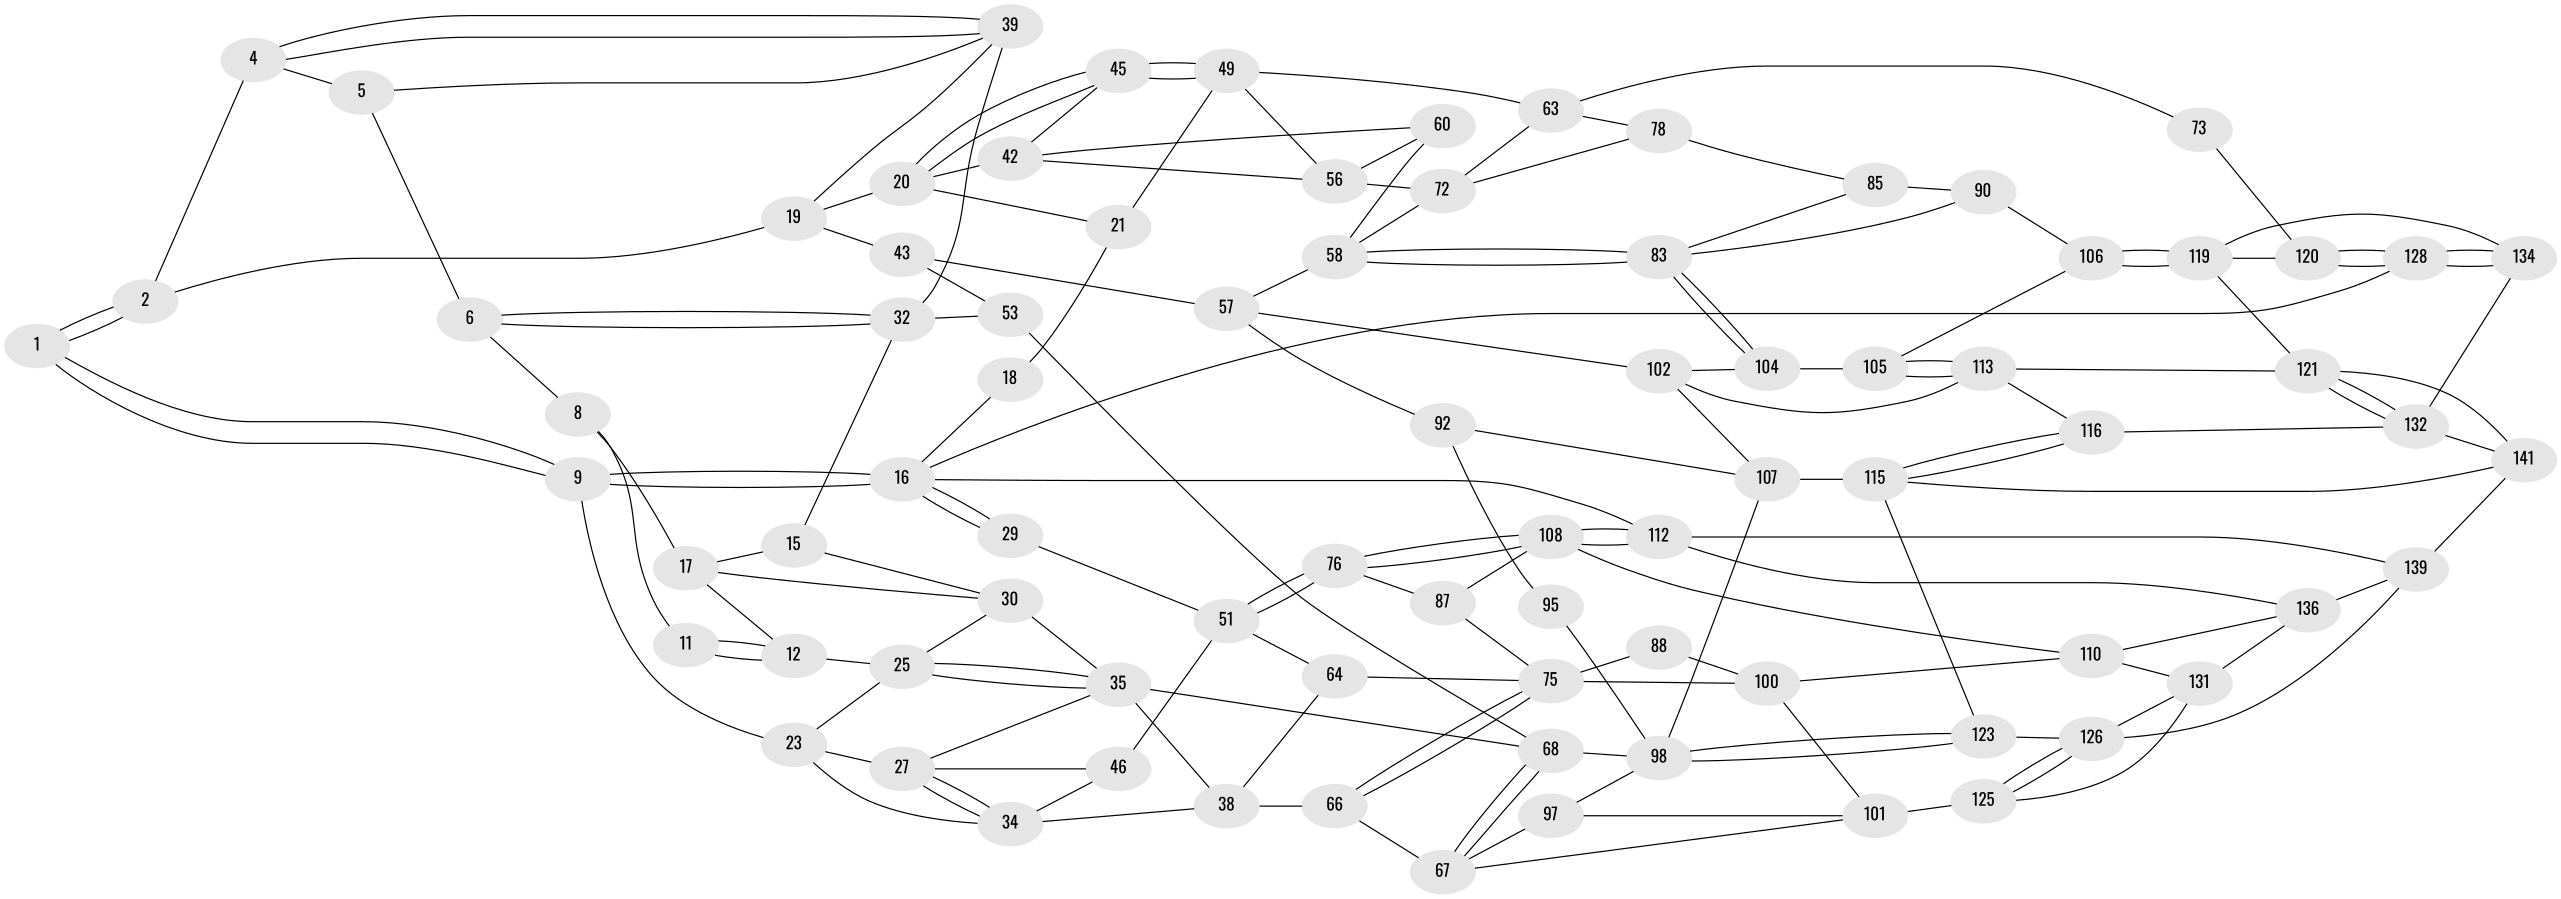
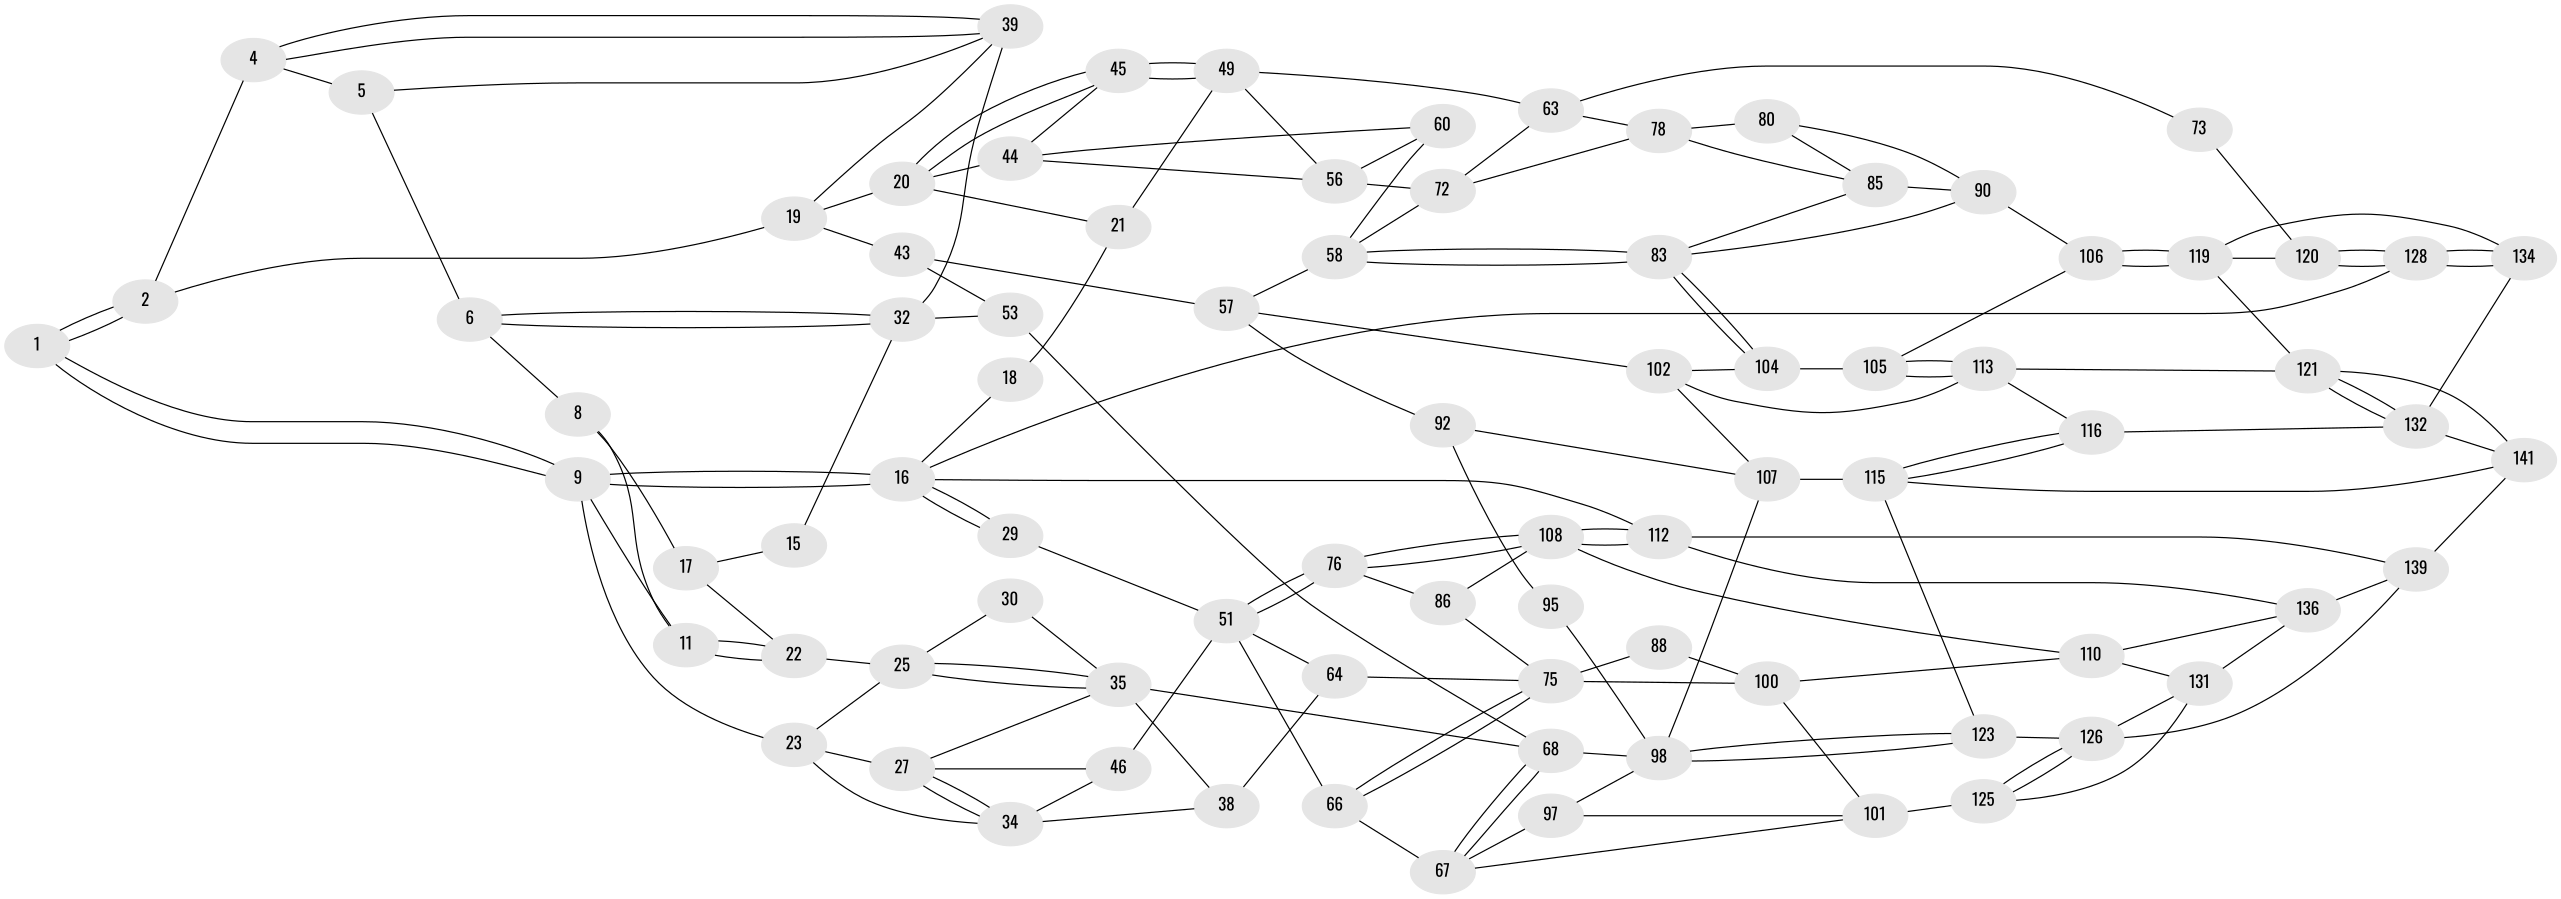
none -> (1767, 121)
(1010, 159) -> (1010, 159)
none -> (630, 563)
(902, 573) -> none
(848, 587) -> none
(1443, 603) -> (1443, 603)
(794, 656) -> (794, 656)
(1281, 806) -> (1283, 717)
